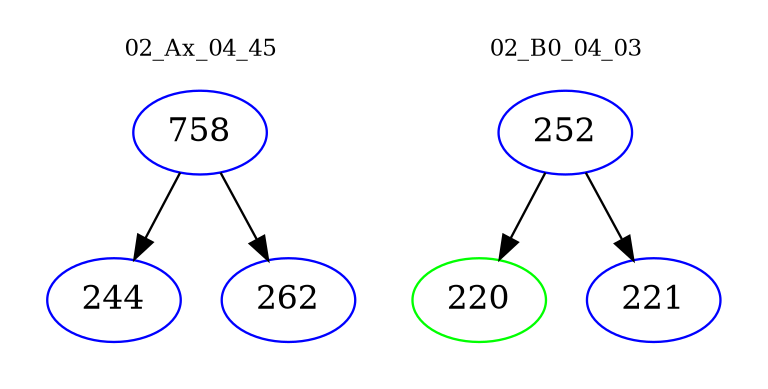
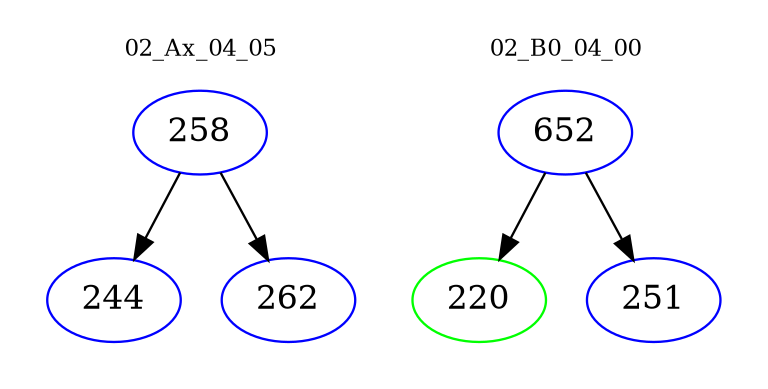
(201, 50) -> (201, 50)
(566, 50) -> (566, 50)
(200, 133) -> (200, 133)
(565, 133) -> (565, 133)
(654, 300) -> (654, 300)
